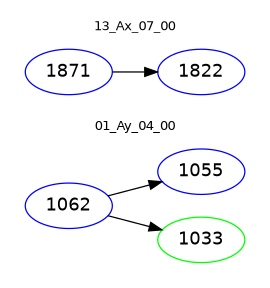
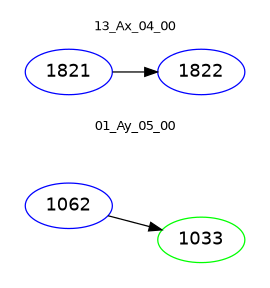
(135, 27) -> (135, 27)
(69, 72) -> (69, 72)
(135, 127) -> (135, 127)
(201, 172) -> none
